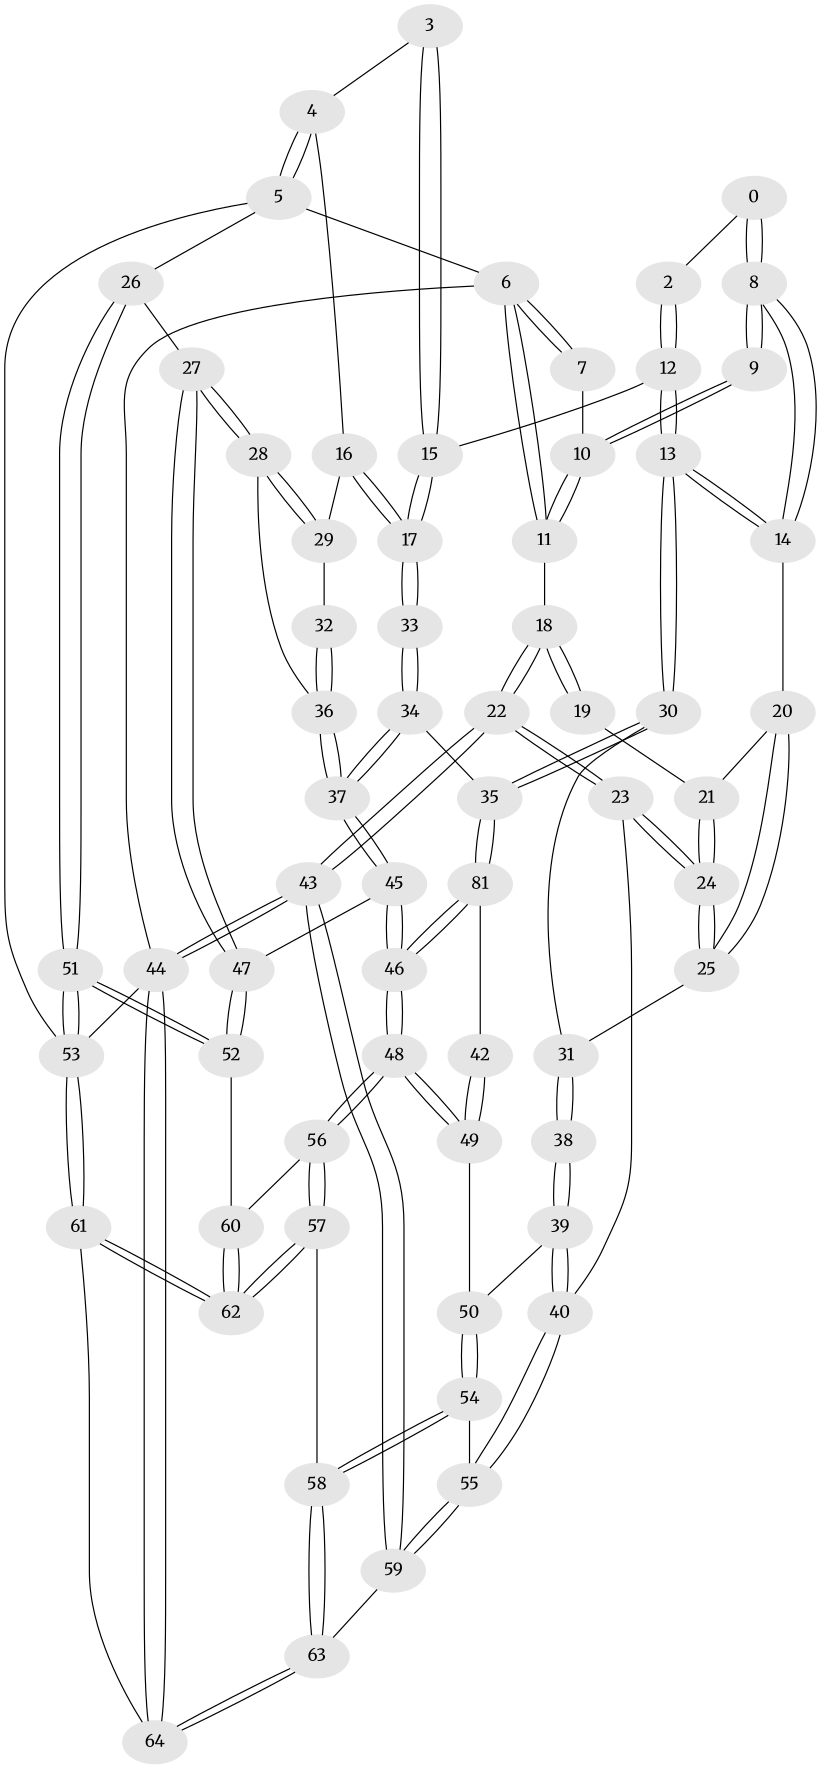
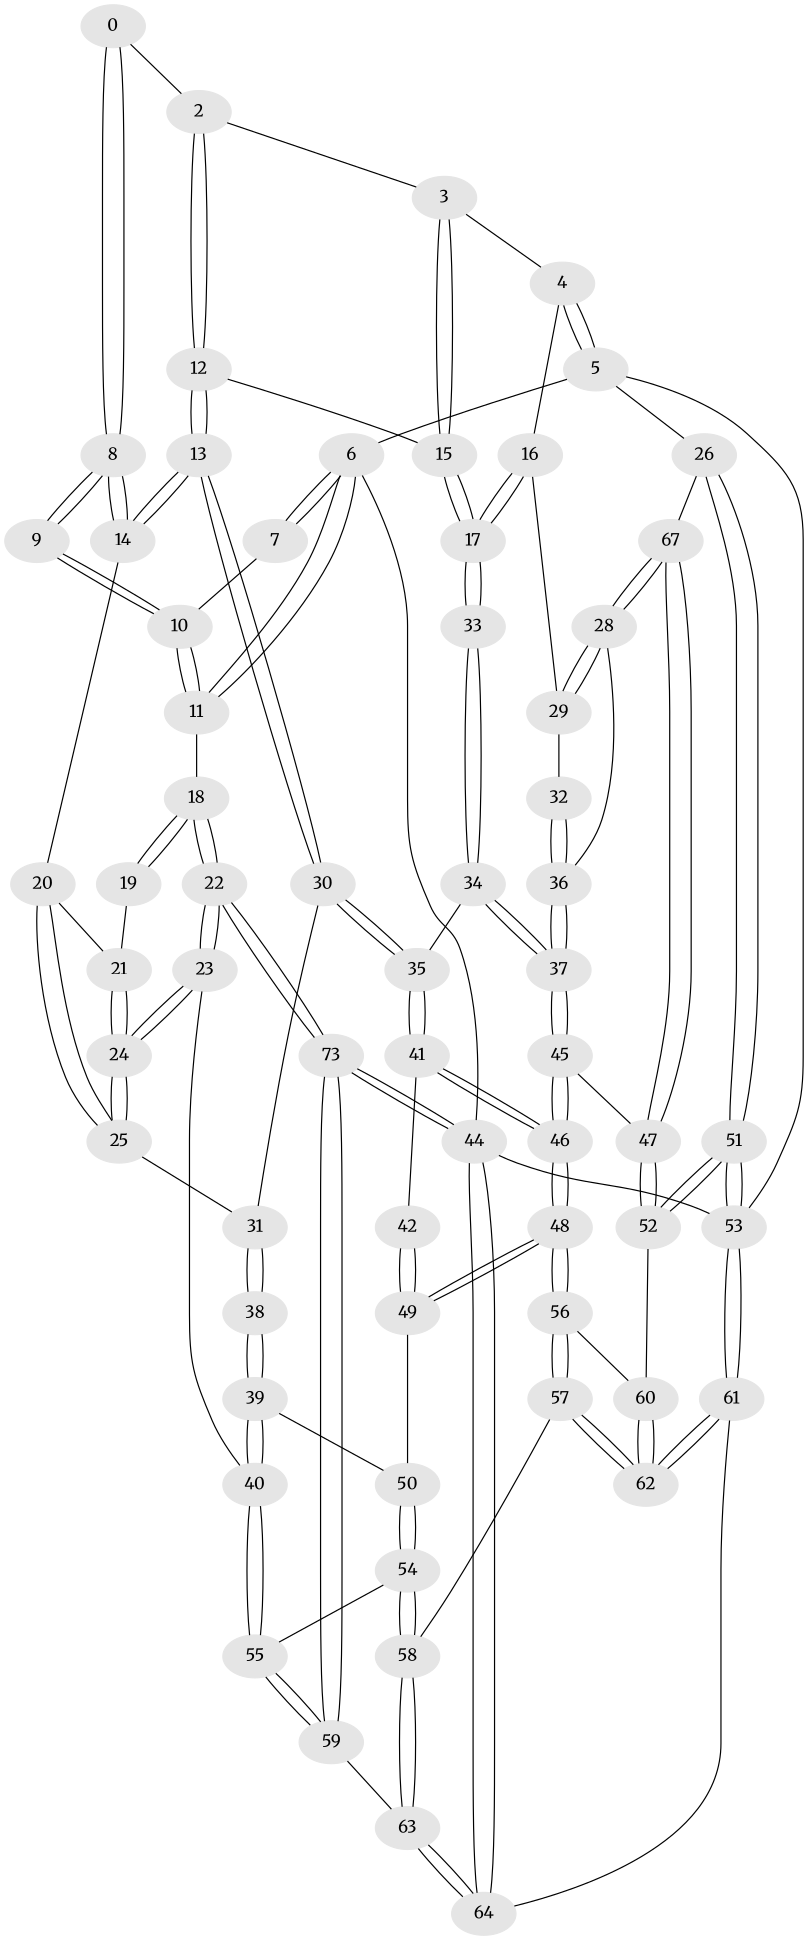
none -> (322, 155)
(192, 369) -> (671, 541)
(309, 884) -> (331, 1056)
(480, 884) -> (417, 1056)
